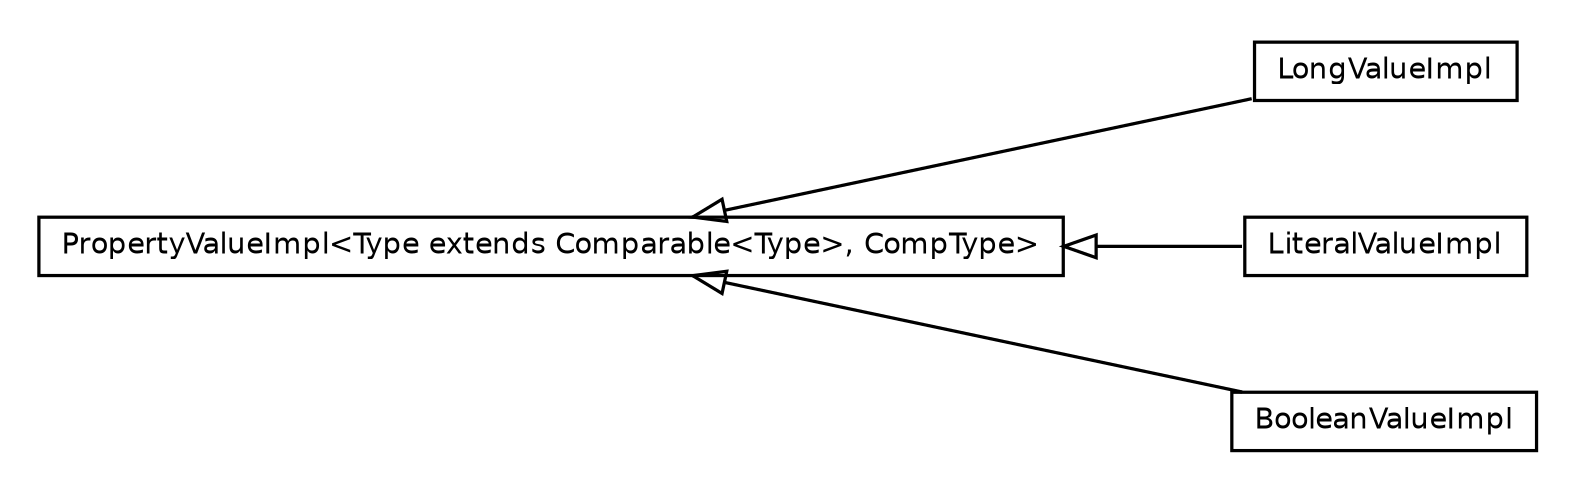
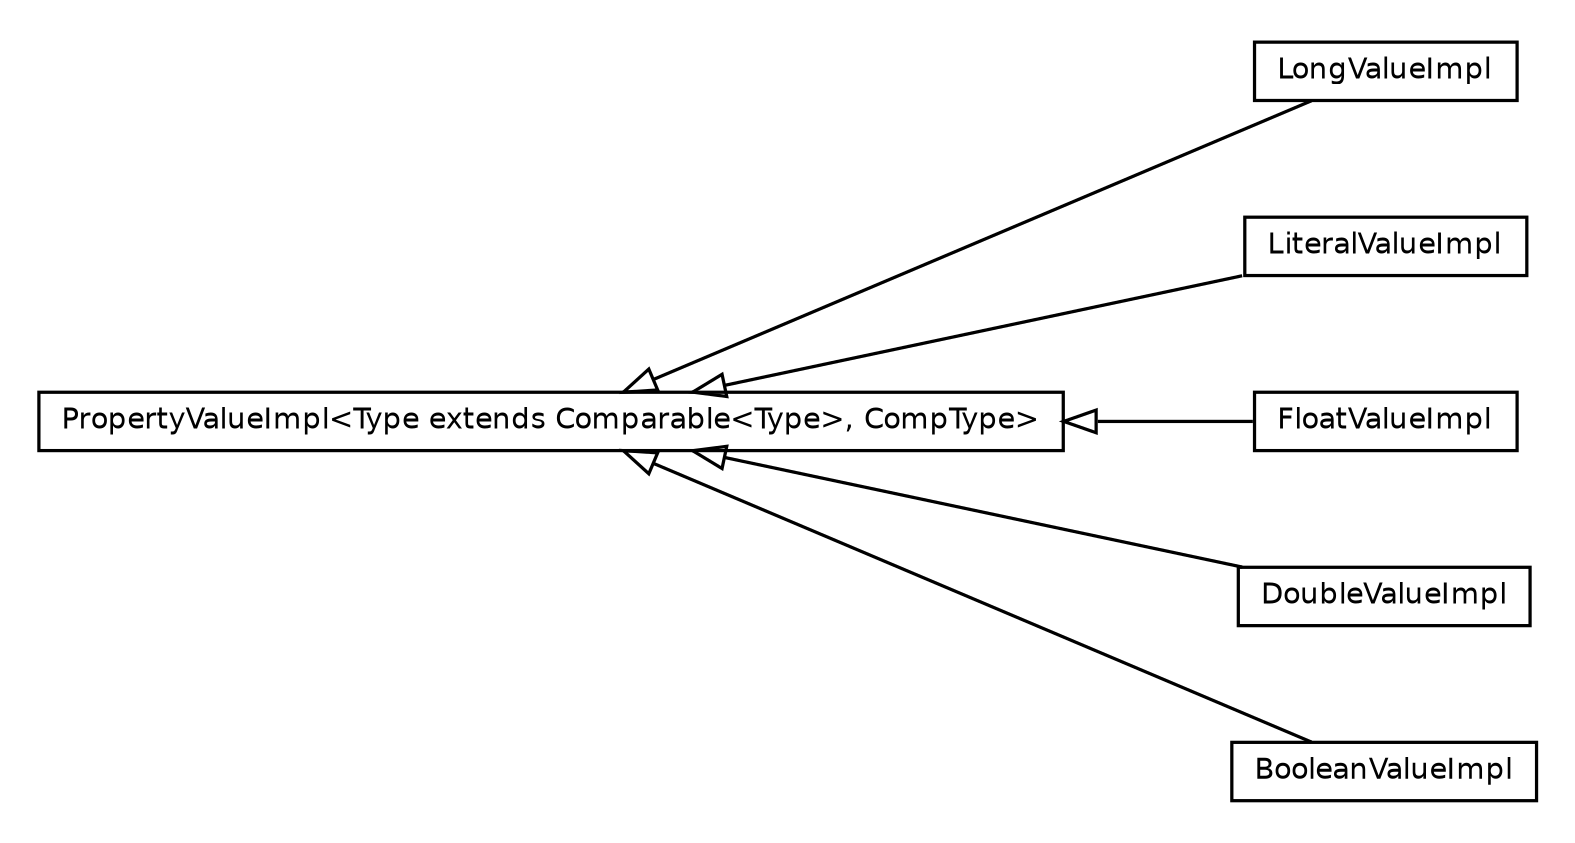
none -> (1384, 421)
none -> (1384, 596)
